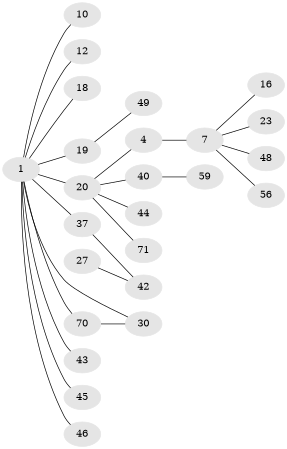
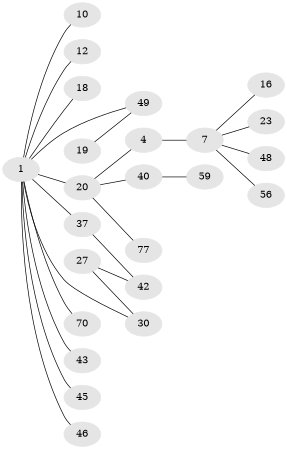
(52, 160) -> (75, 127)
(144, 214) -> none
(144, 250) -> (144, 250)
(113, 324) -> (113, 293)
